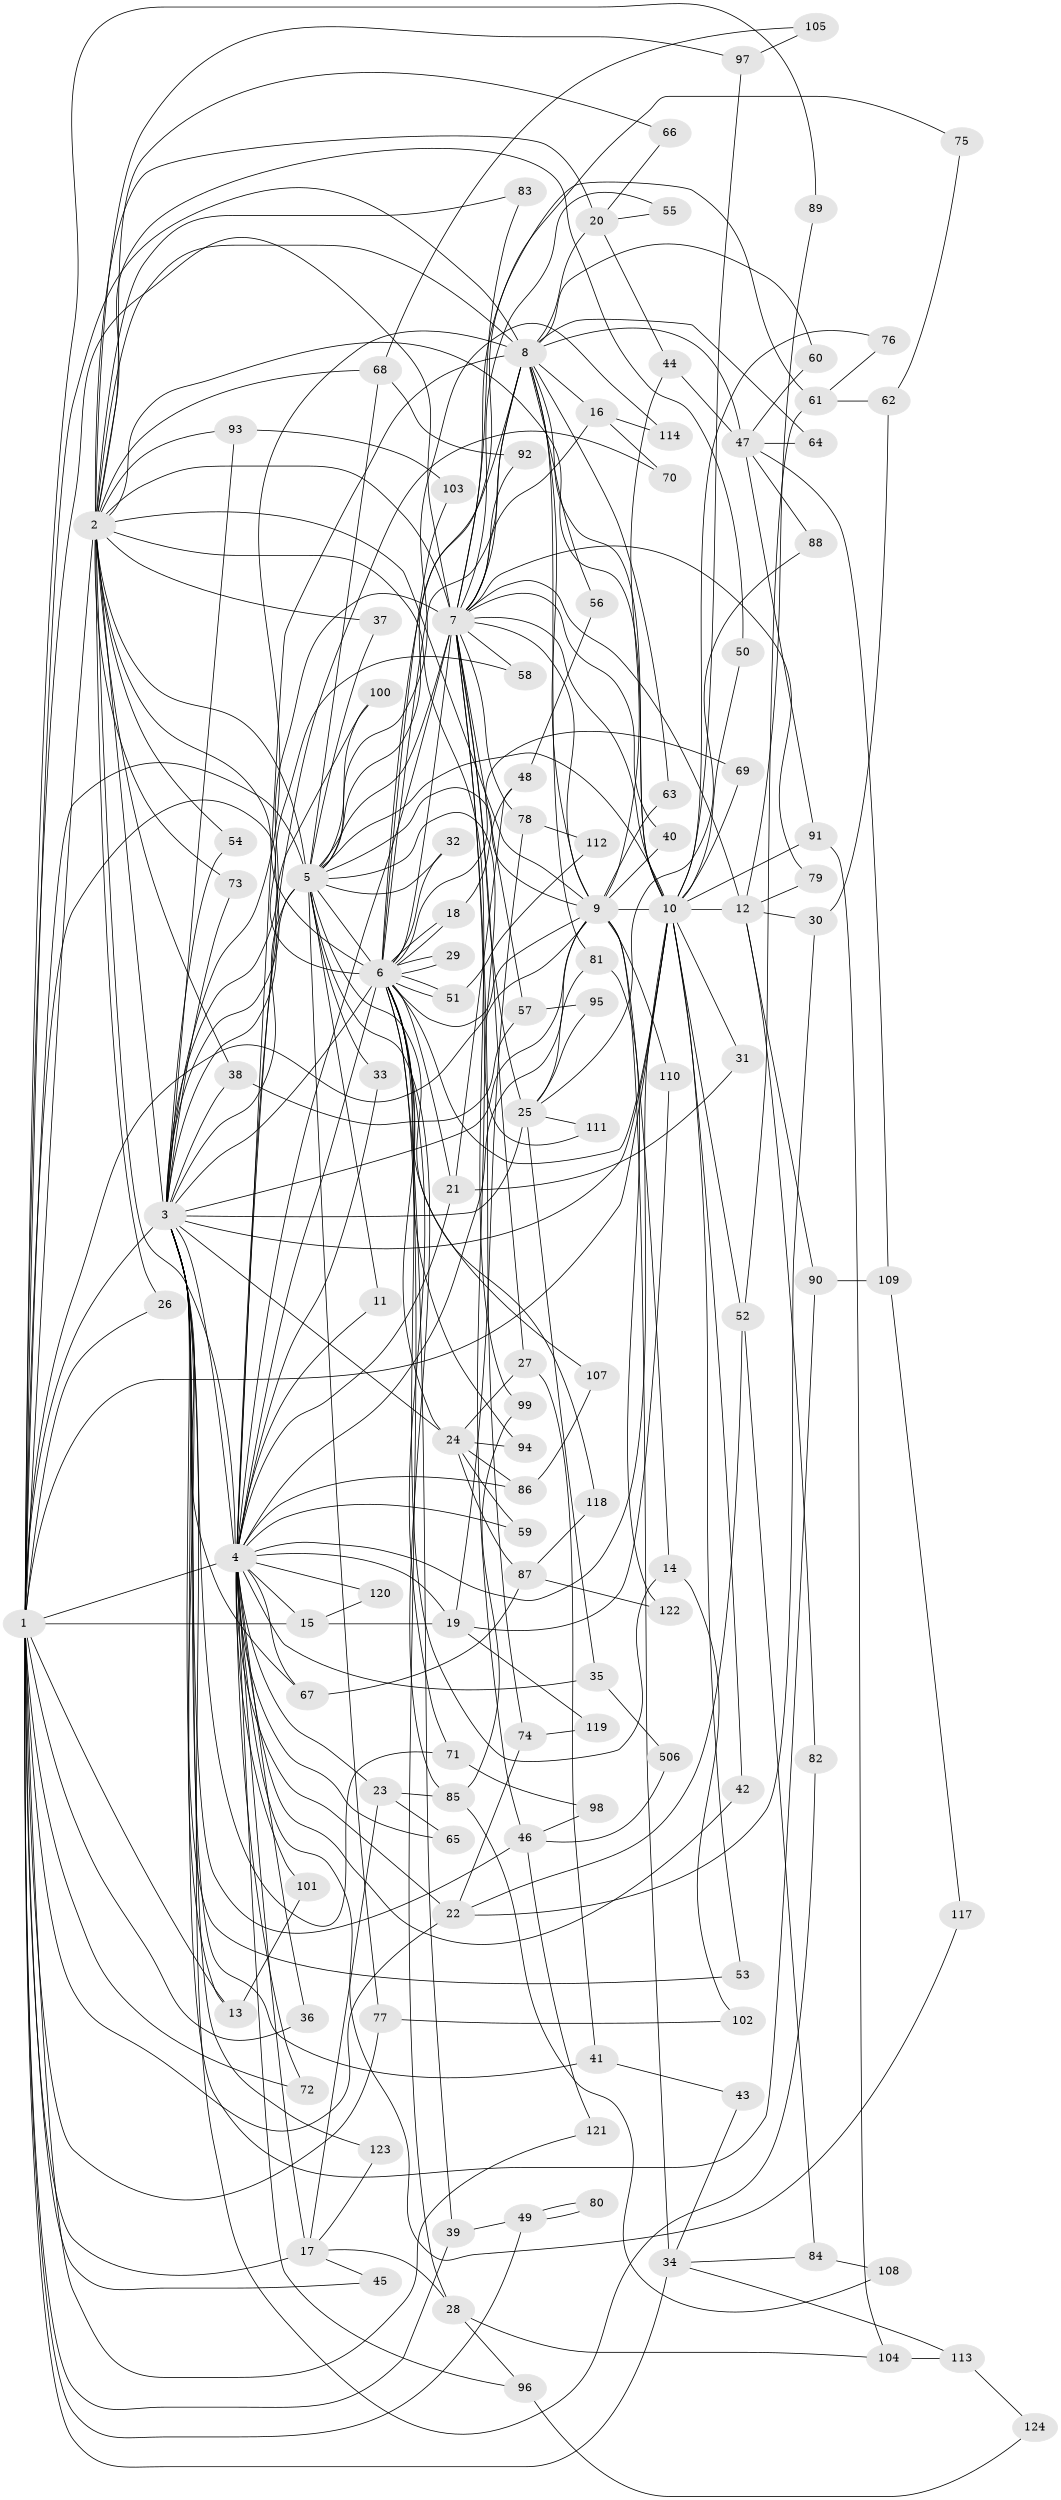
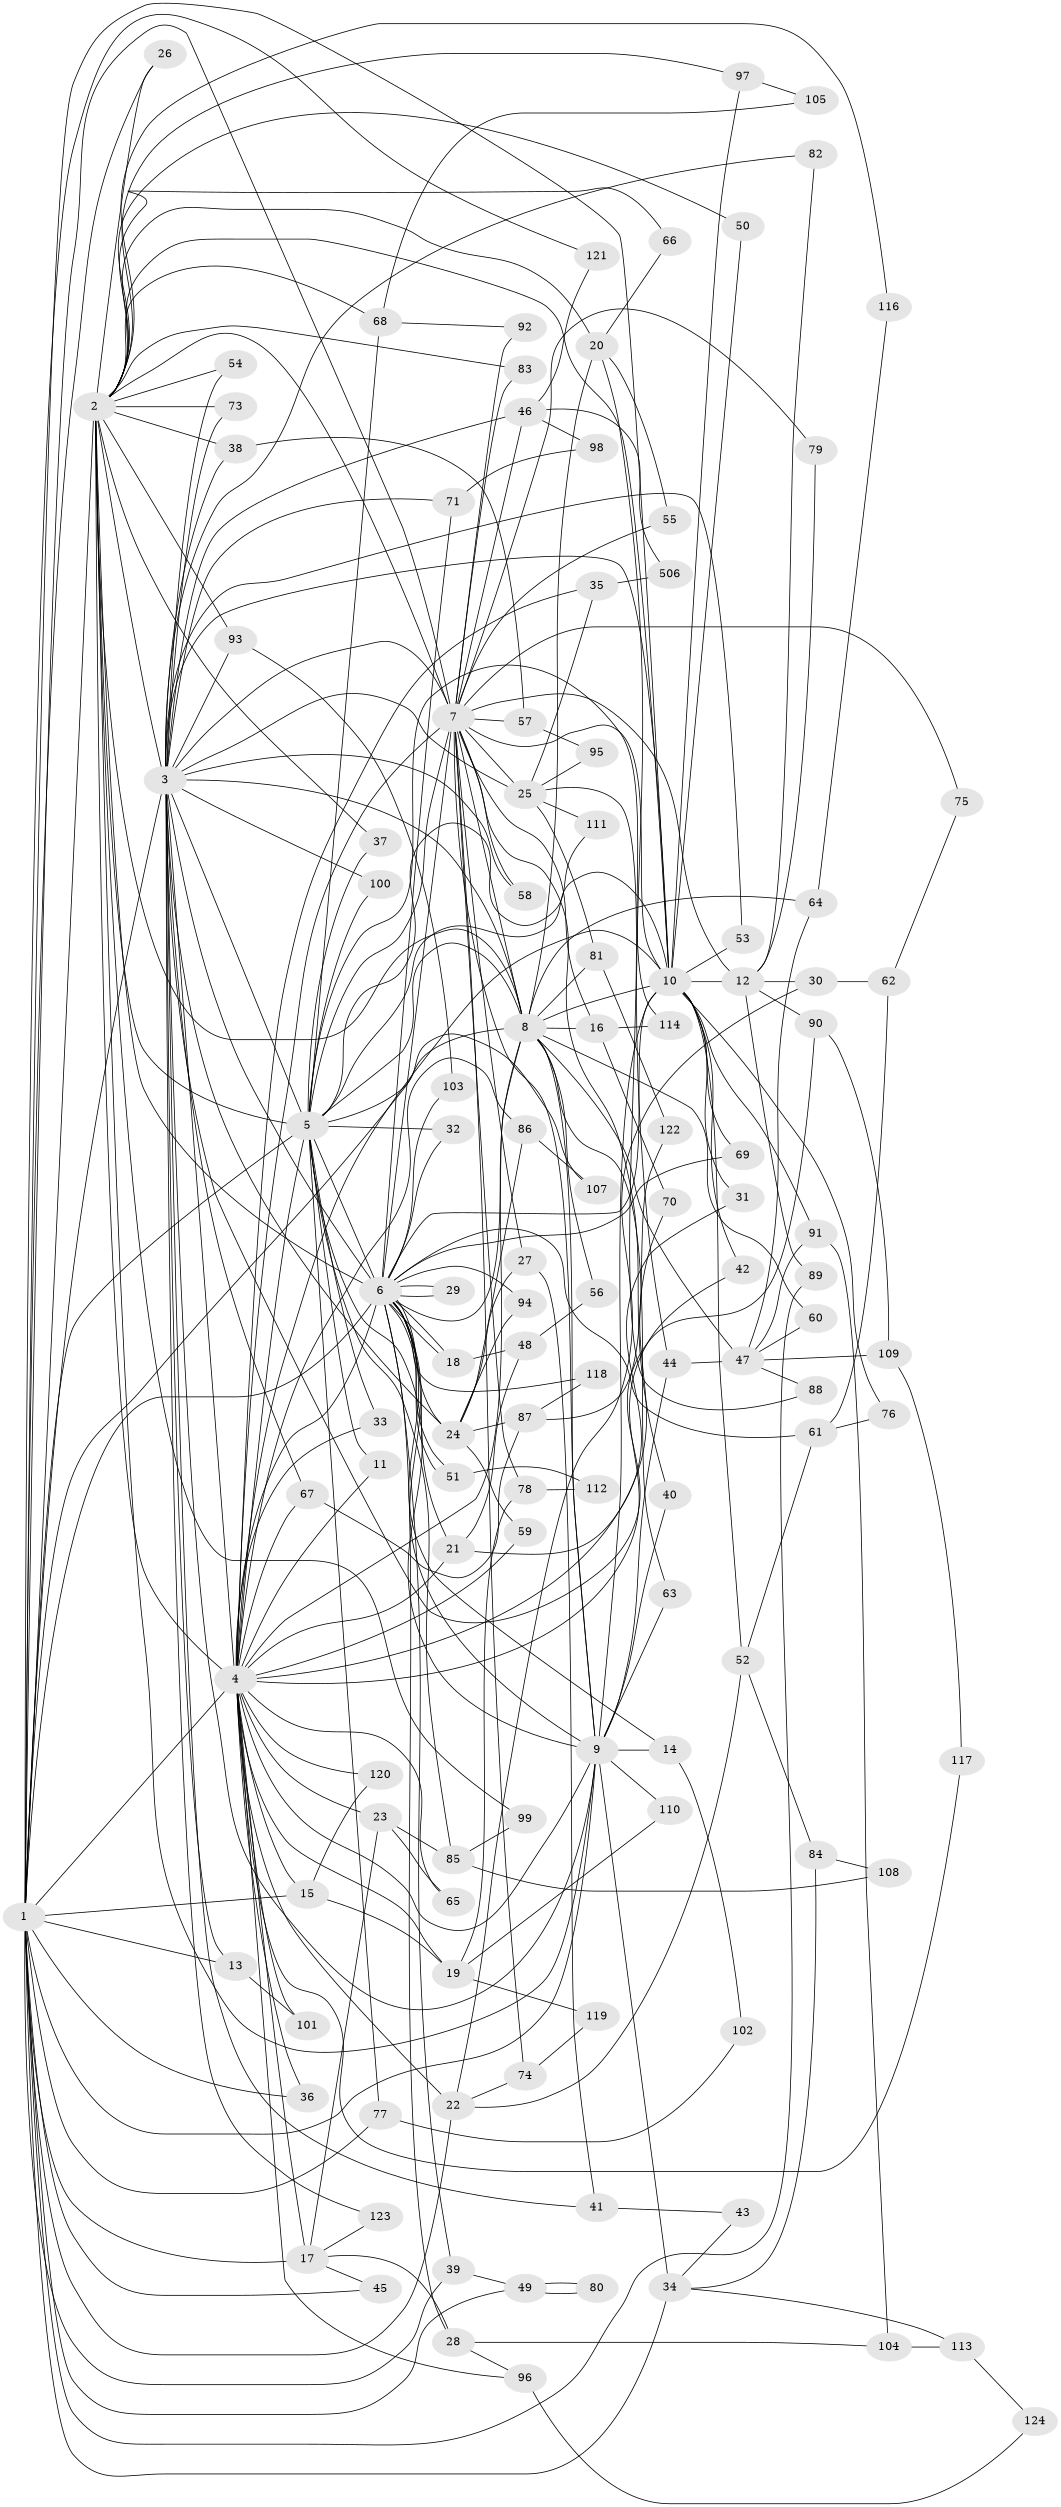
none -> (889, 307)
(308, 2091) -> none
